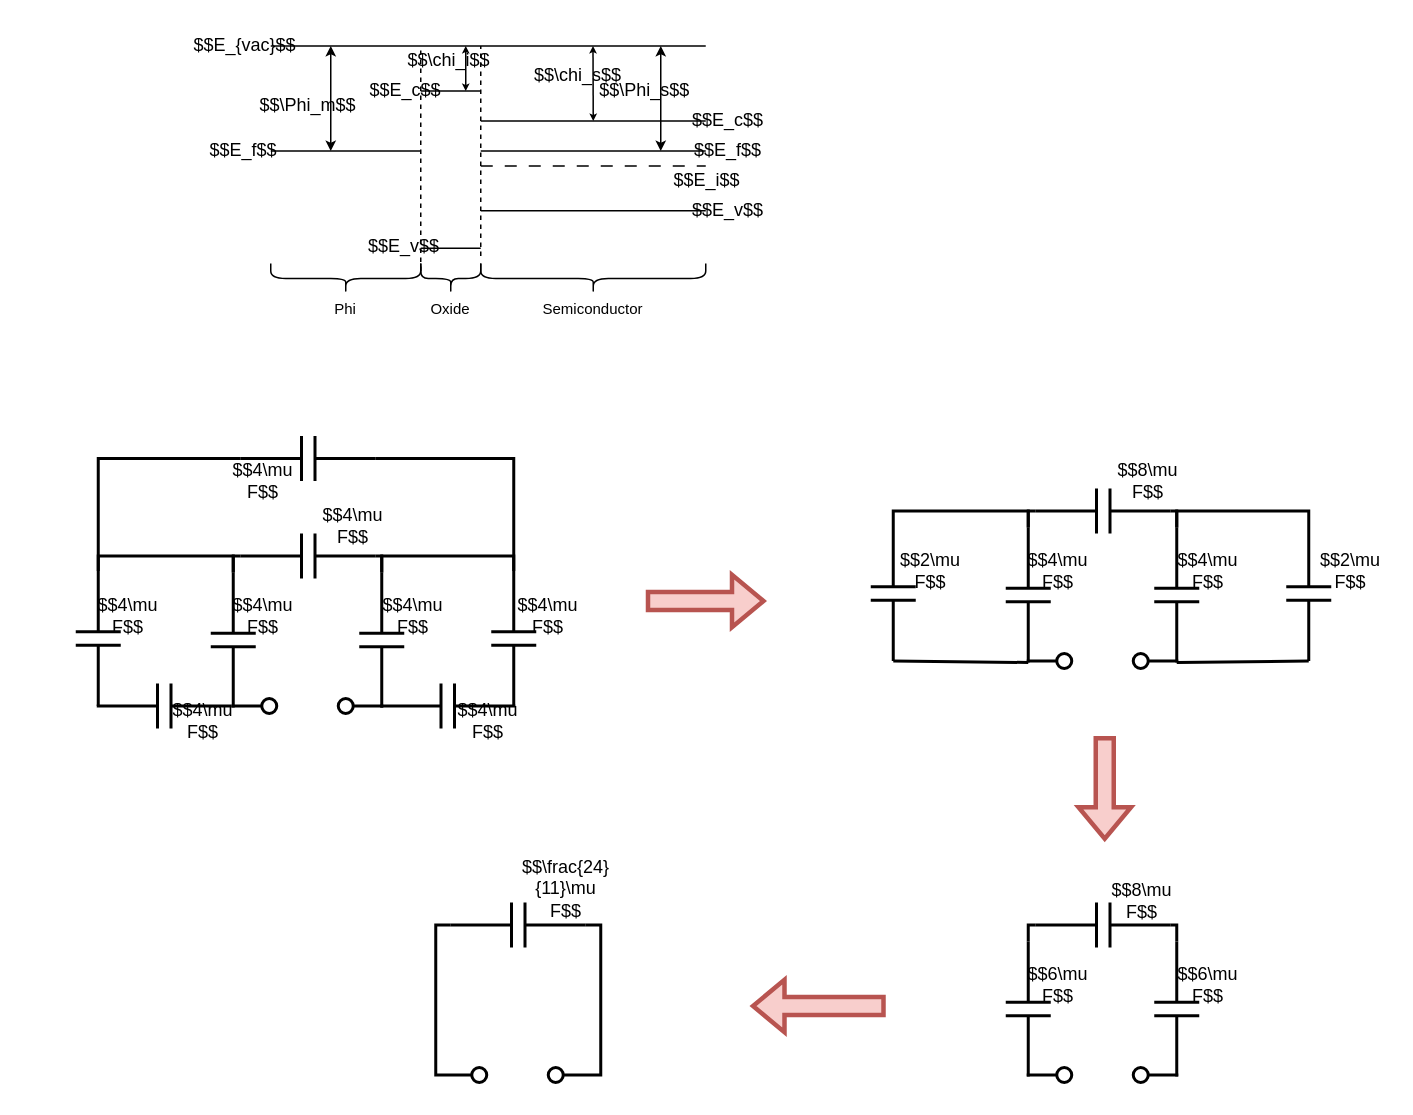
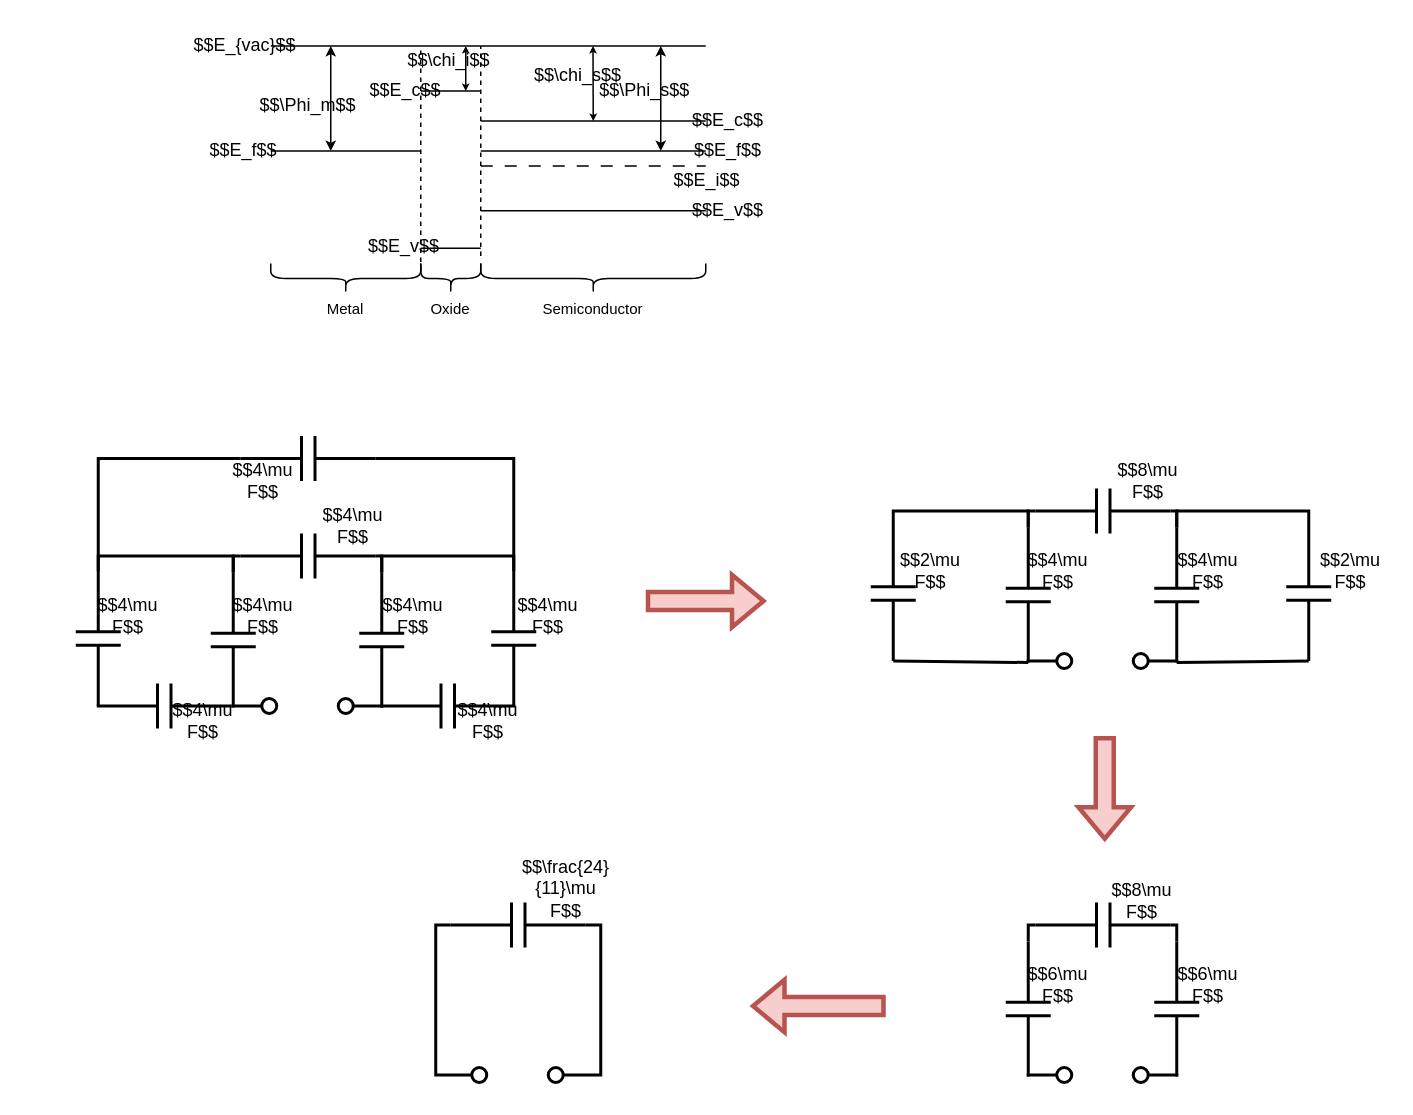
(346, 308) -> (346, 308)
